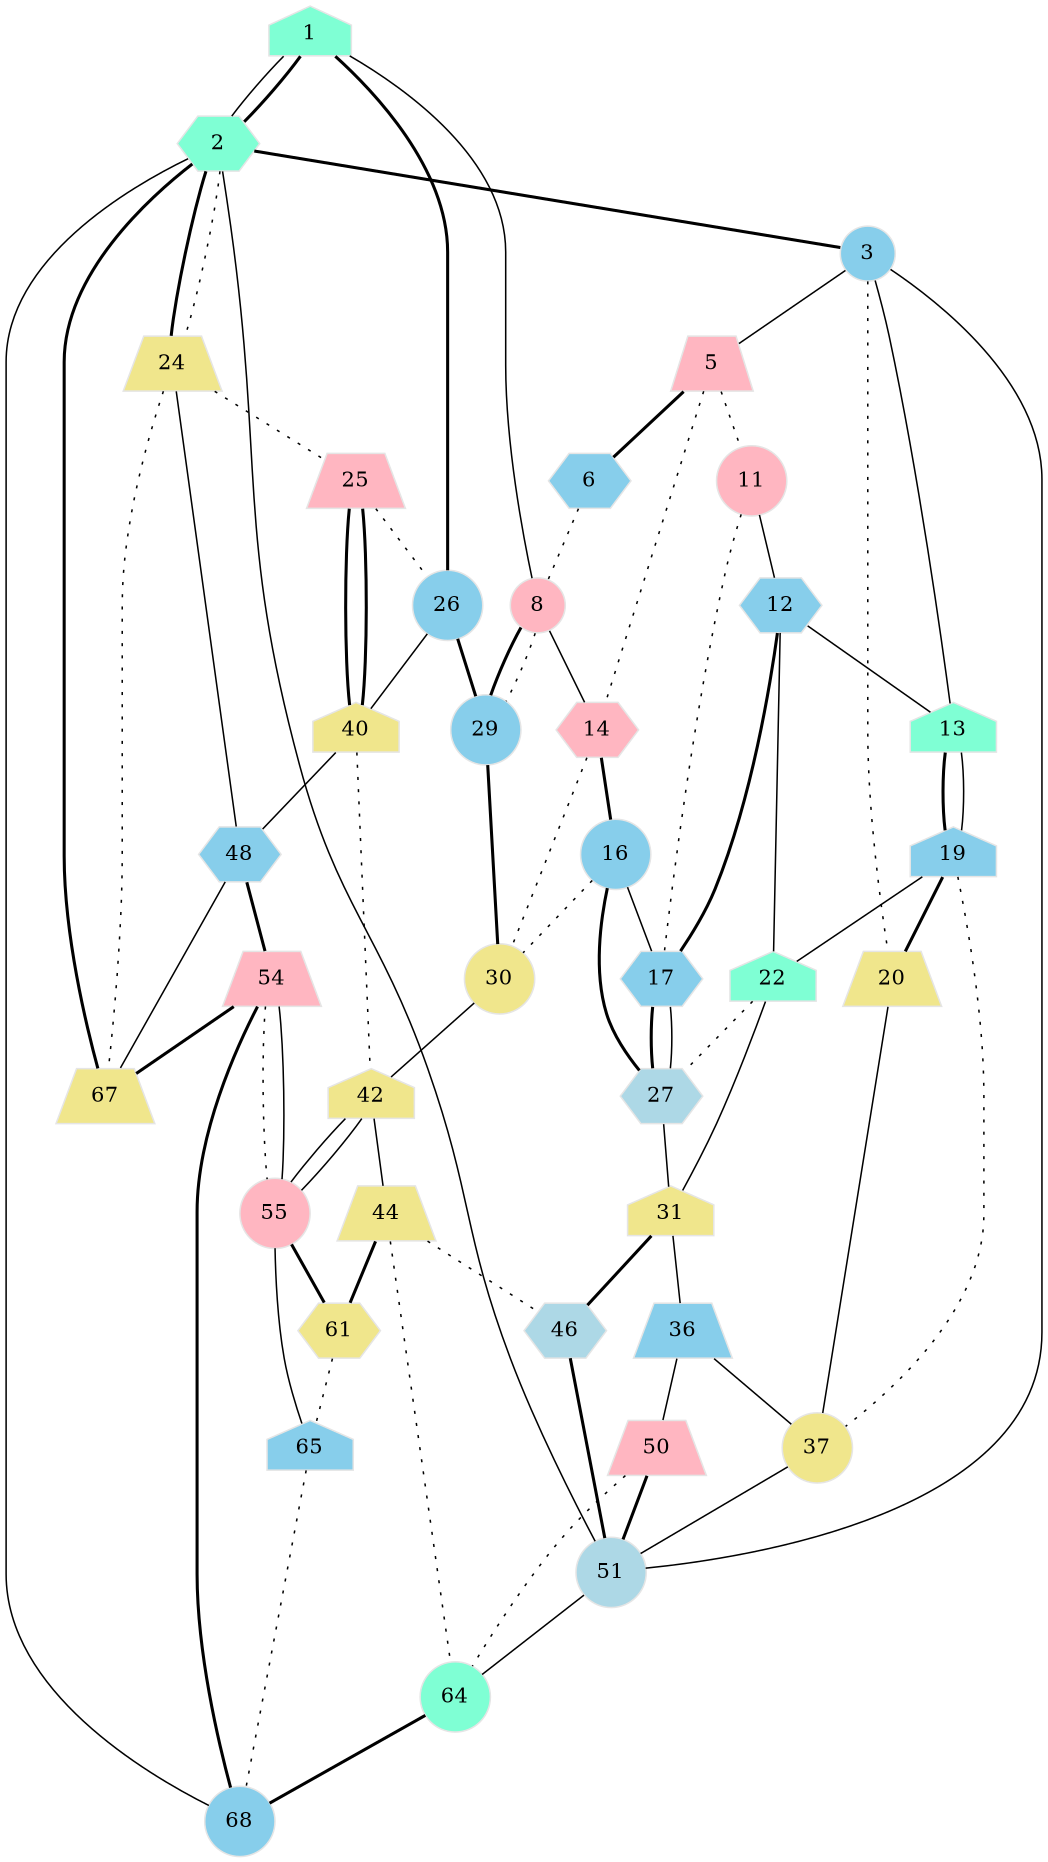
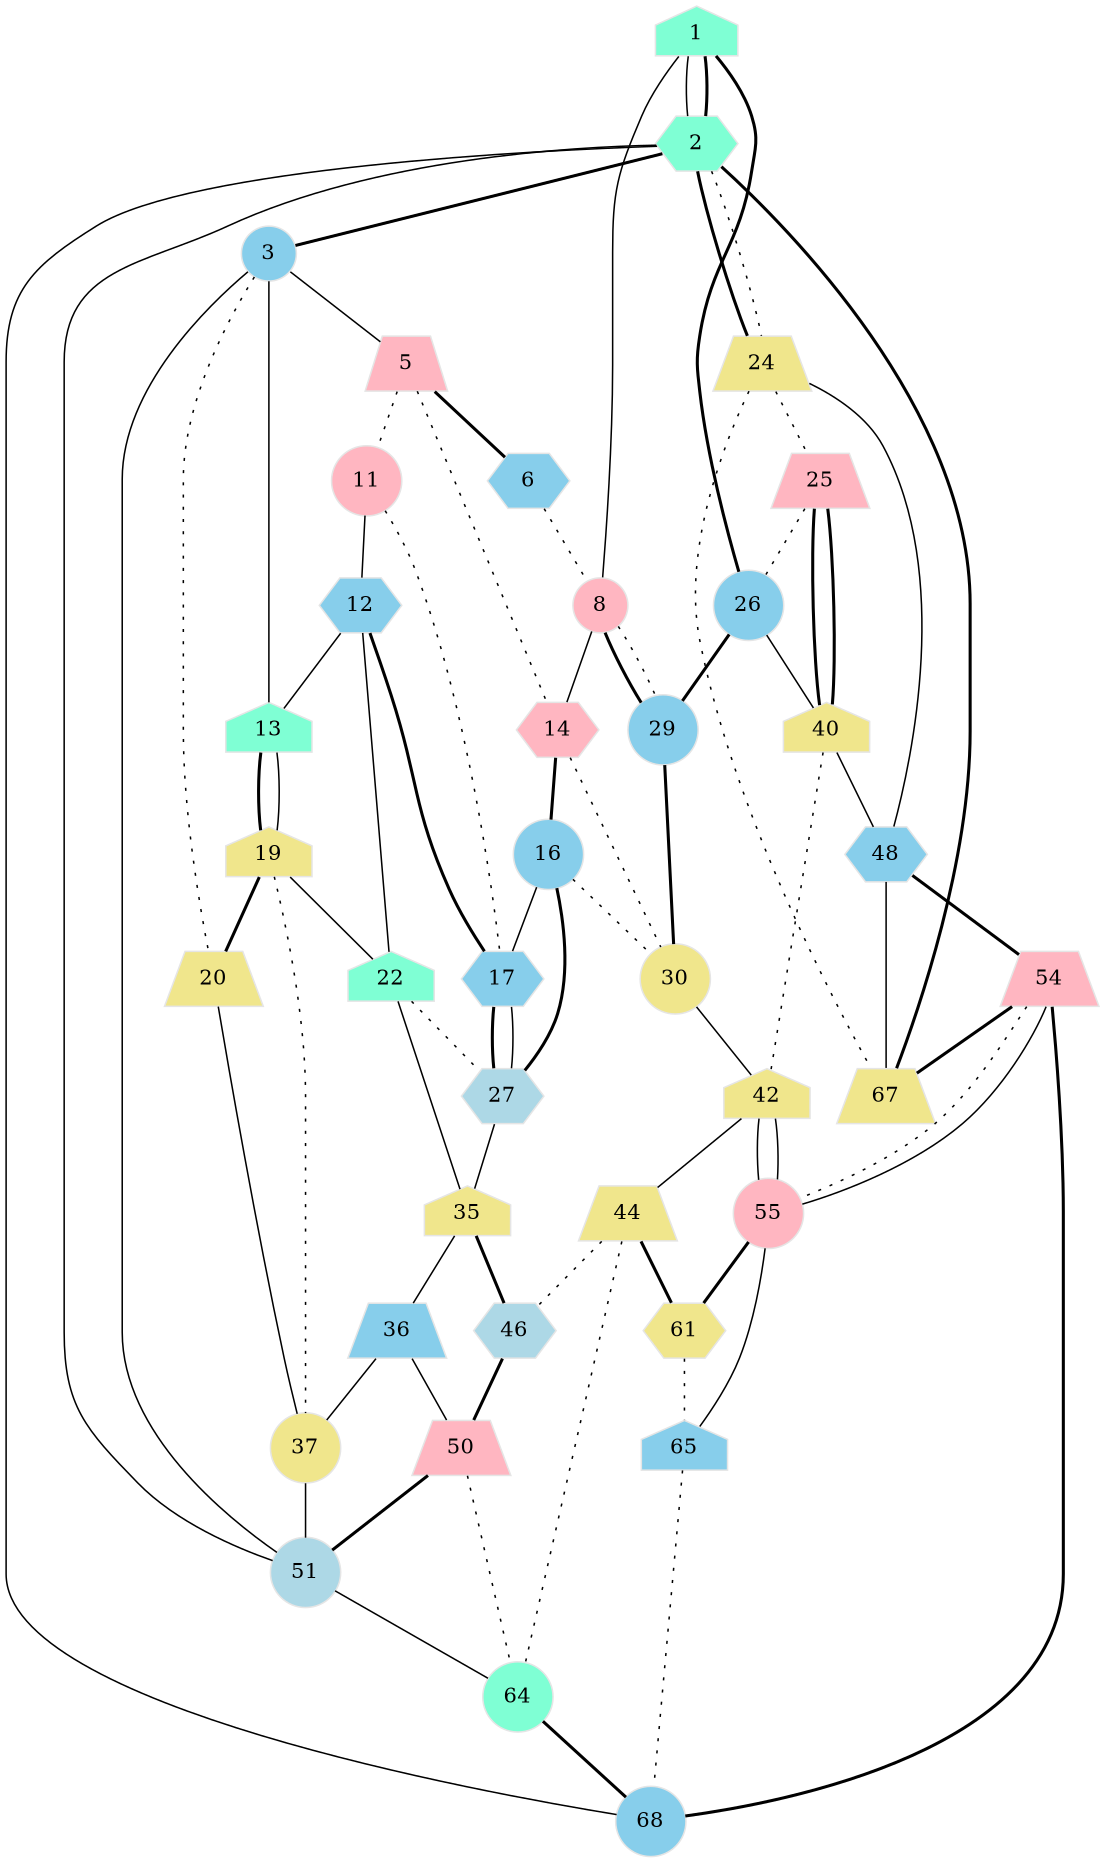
(953, 854) -> (269, 854)
(671, 1213) -> (467, 1213)
(588, 1448) -> (488, 1389)
